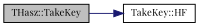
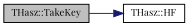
(159, 13) -> (154, 13)
